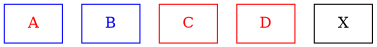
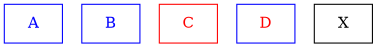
(33, 24) -> (33, 24)
(266, 24) -> (266, 24)
